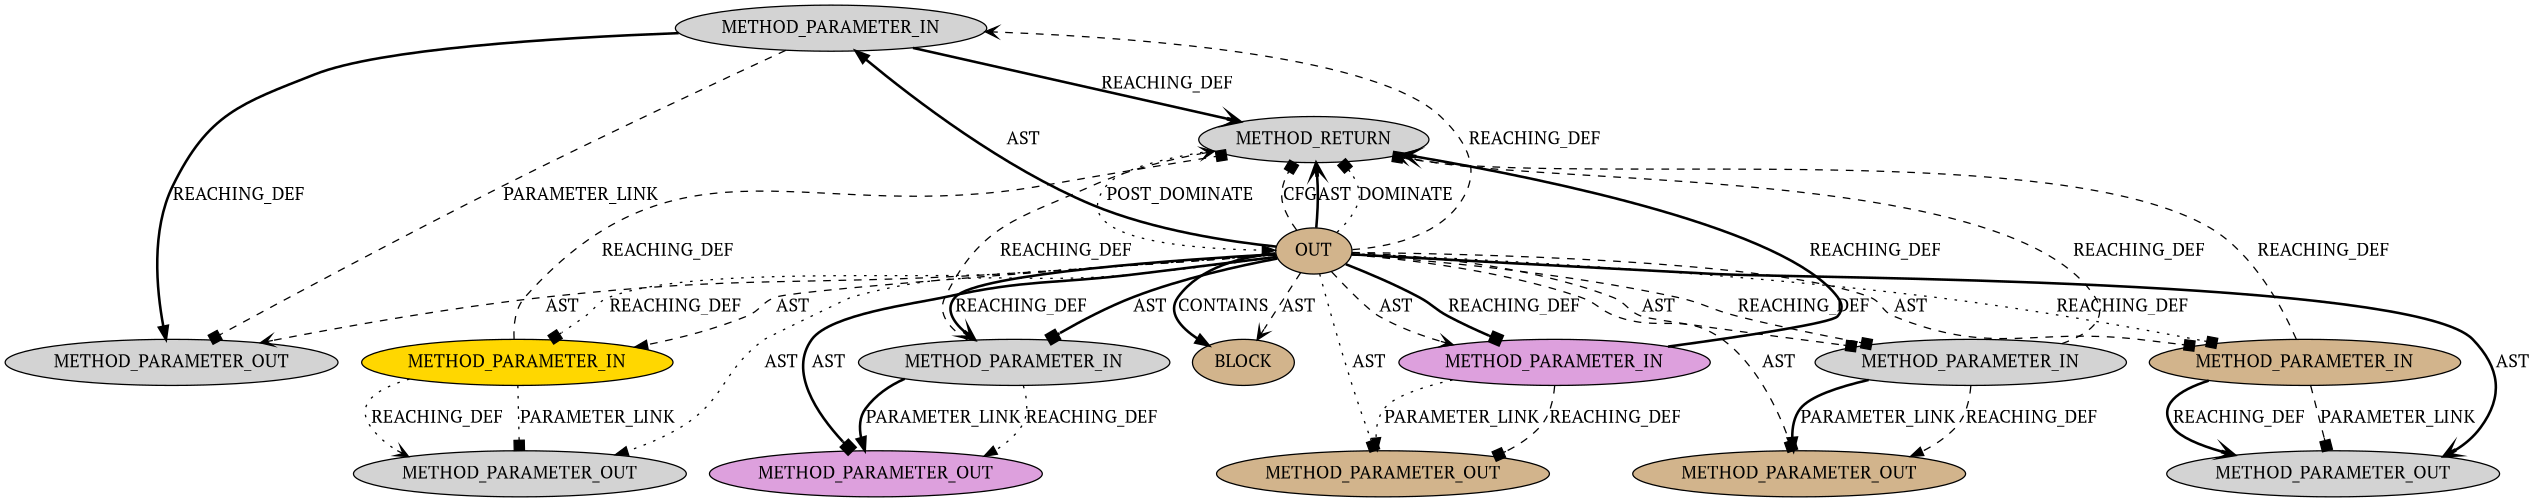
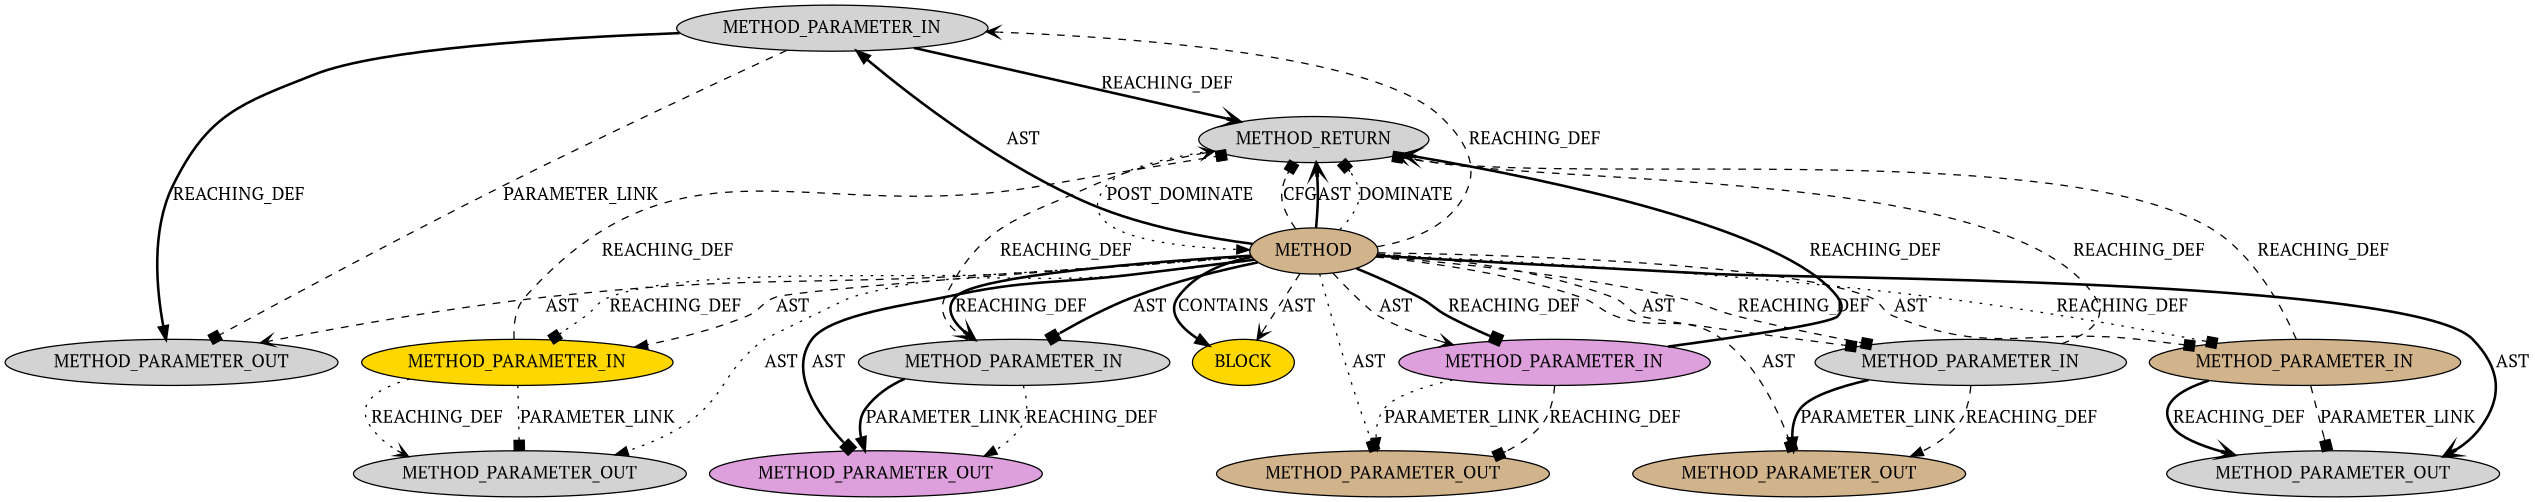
(1314, 251) -> (1314, 251)
(1243, 362) -> (1243, 362)
